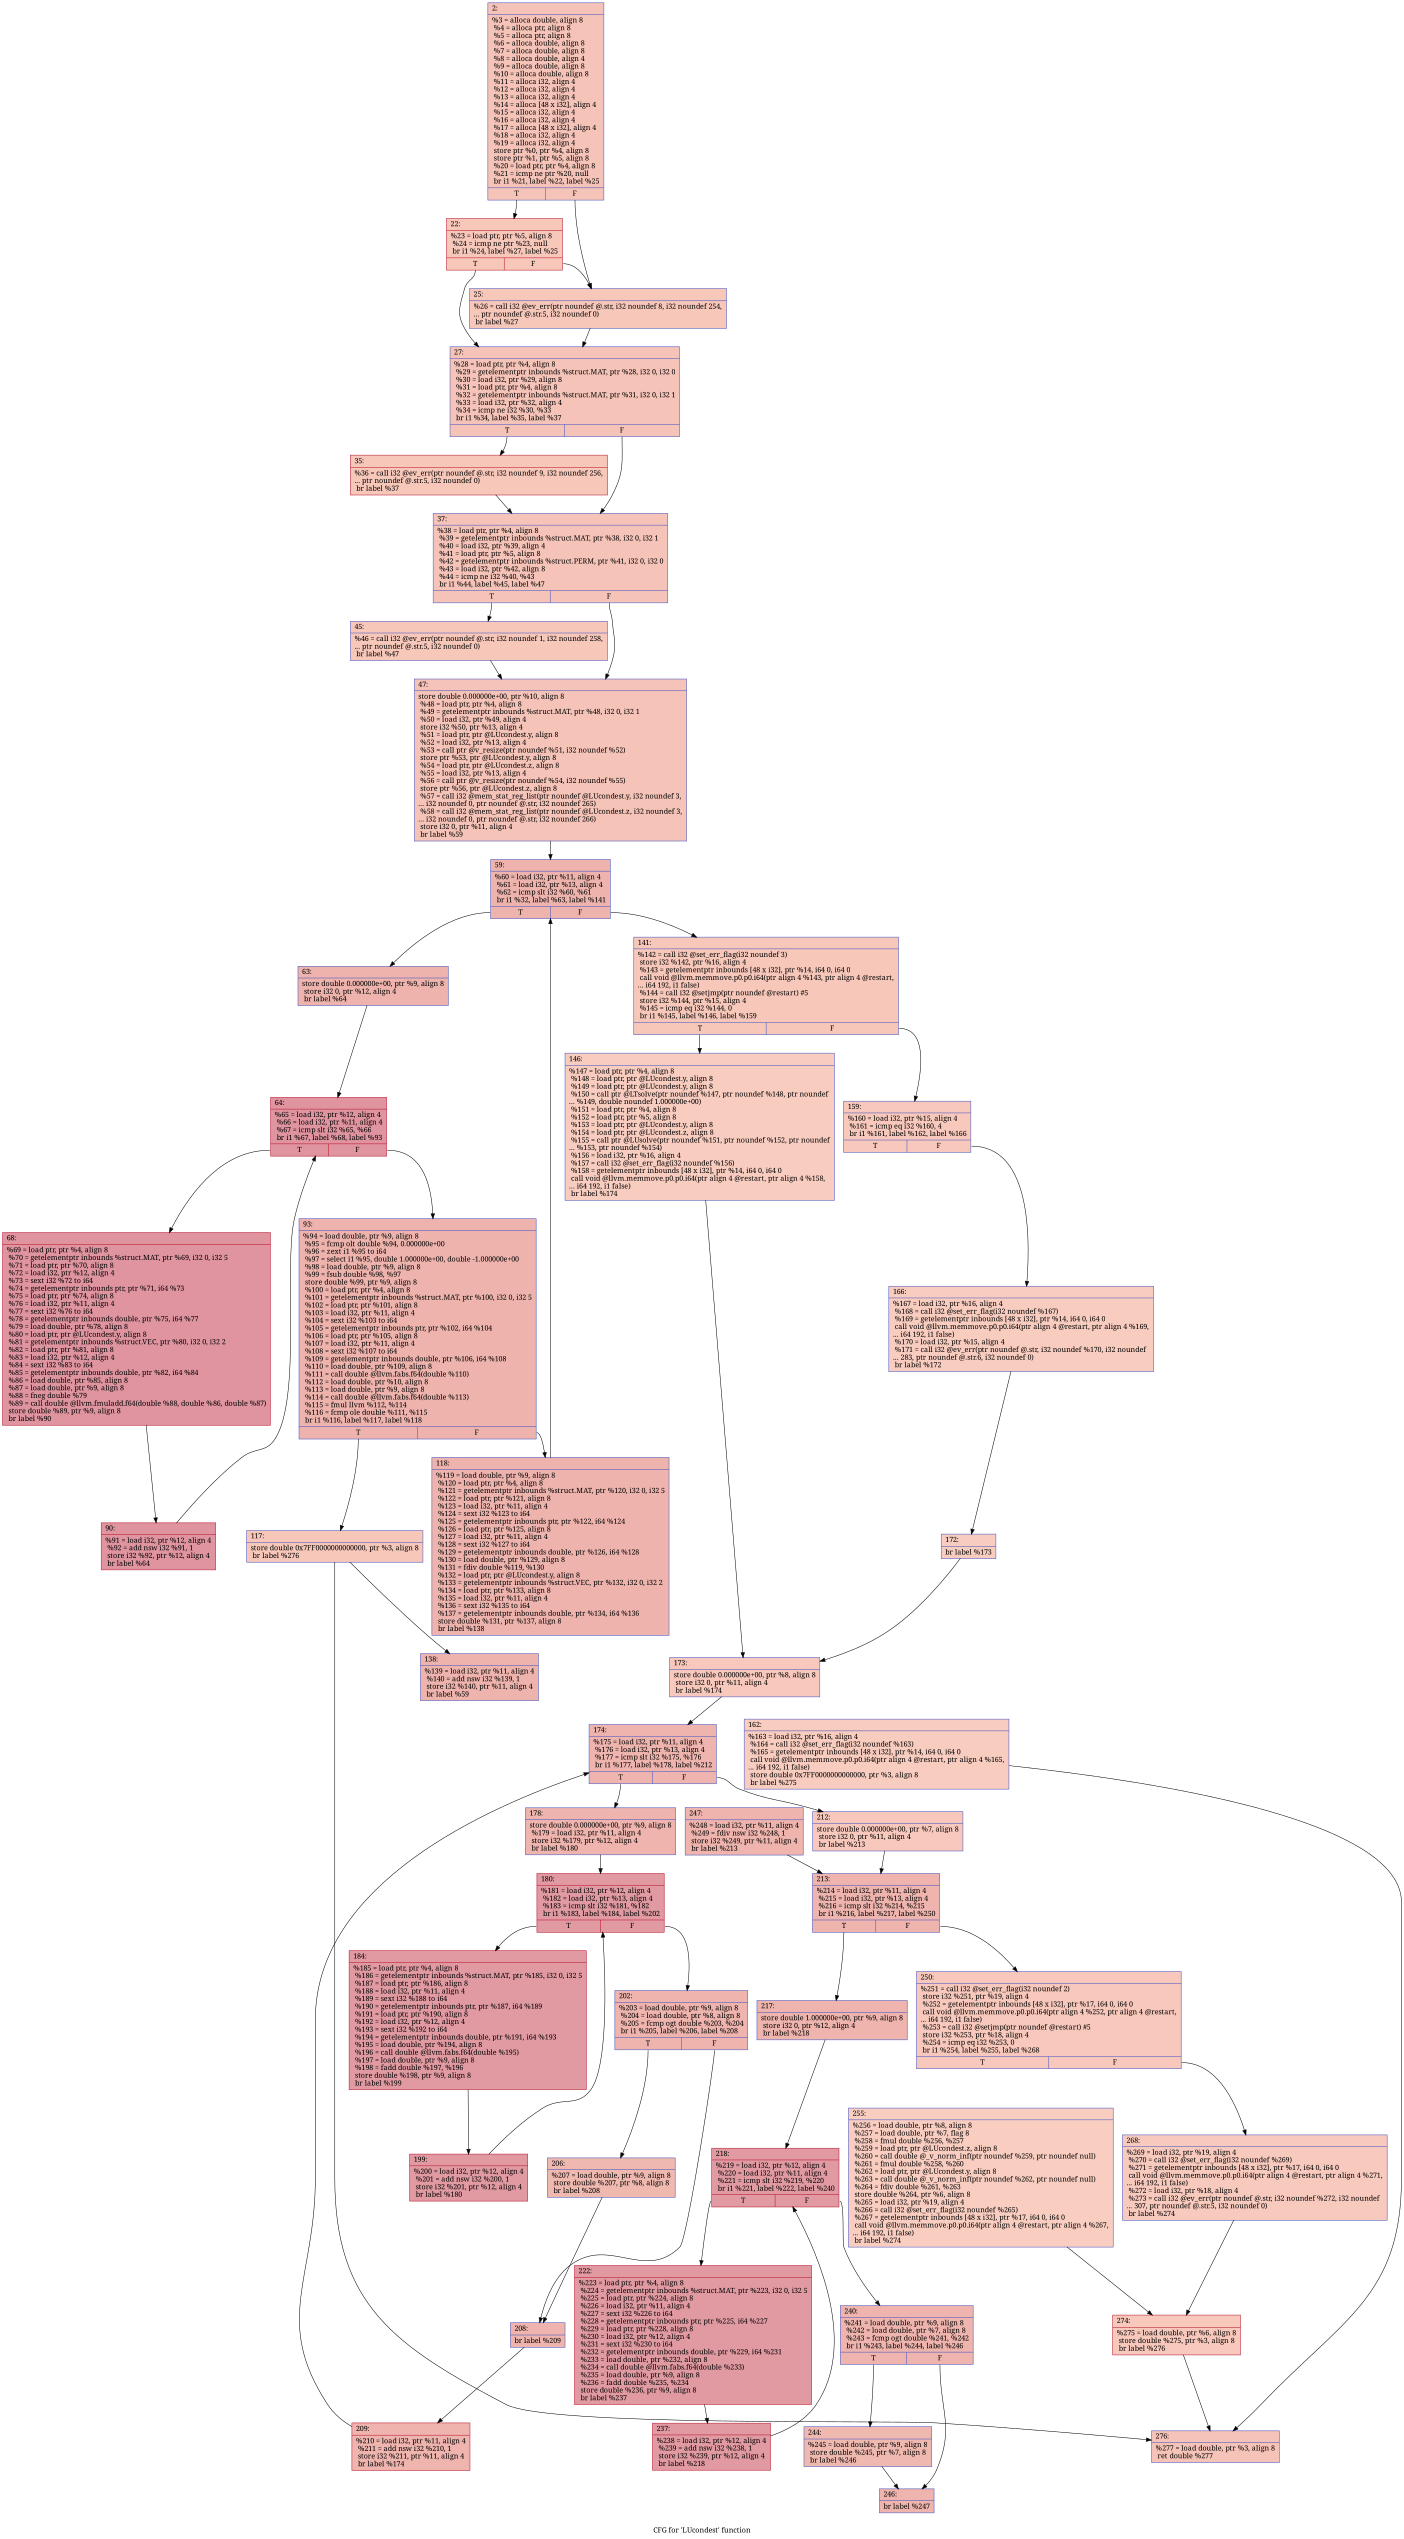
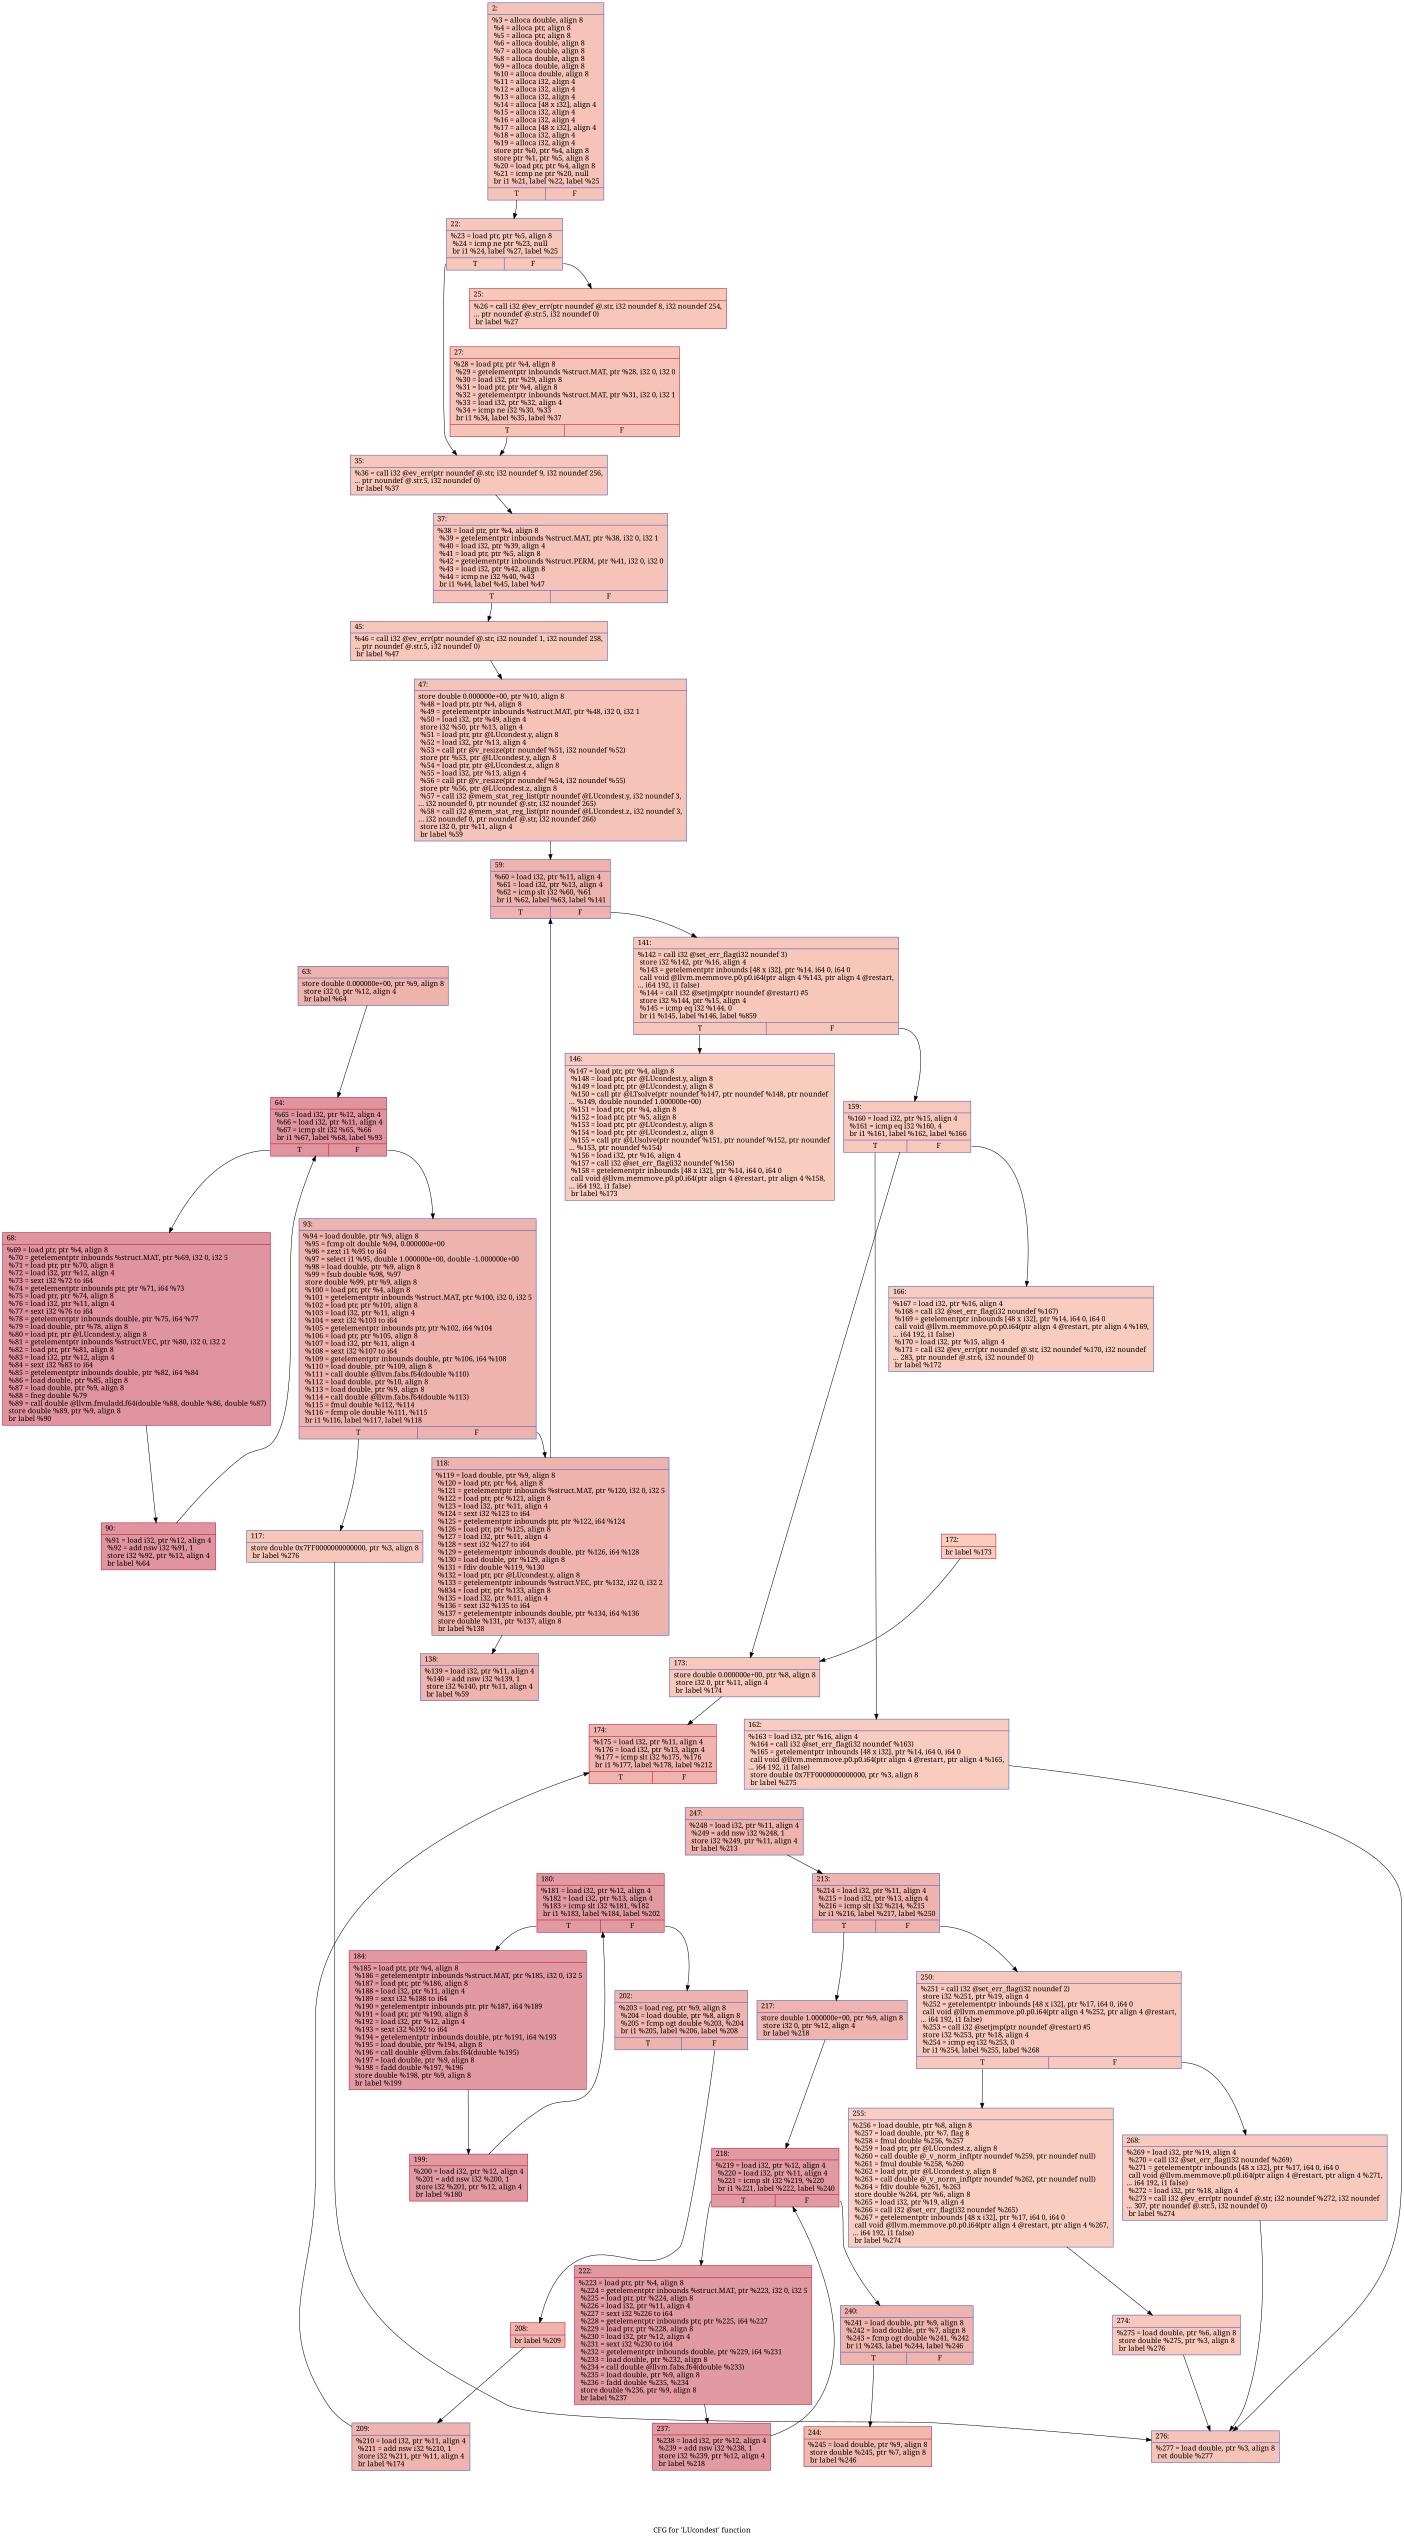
(538, 59) -> (538, 59)
(579, 242) -> none
(504, 244) -> (504, 244)
(460, 307) -> (443, 359)
(598, 308) -> (598, 308)
(587, 335) -> none
(565, 392) -> (565, 392)
(479, 475) -> (479, 475)
(620, 475) -> none
(614, 639) -> none
(550, 900) -> (550, 900)
(437, 929) -> none
(697, 1016) -> (697, 1016)
(593, 1194) -> (593, 1194)
(355, 1405) -> (359, 1405)
(724, 1426) -> (826, 1402)
none -> (875, 1433)
(992, 1450) -> none
(969, 1546) -> (969, 1546)
(493, 1591) -> (493, 1591)
(397, 1608) -> (498, 1642)
(653, 1754) -> (653, 1754)
(601, 1831) -> none
(888, 1831) -> none
(738, 1833) -> (737, 1833)
(679, 2008) -> (673, 2008)
none -> (982, 2086)
(611, 2178) -> none
(1211, 2265) -> (1261, 2326)
(538, 2335) -> (538, 2335)
(1177, 2335) -> (1177, 2335)
(411, 2447) -> (411, 2447)
(868, 2447) -> (868, 2447)
(907, 2501) -> none
